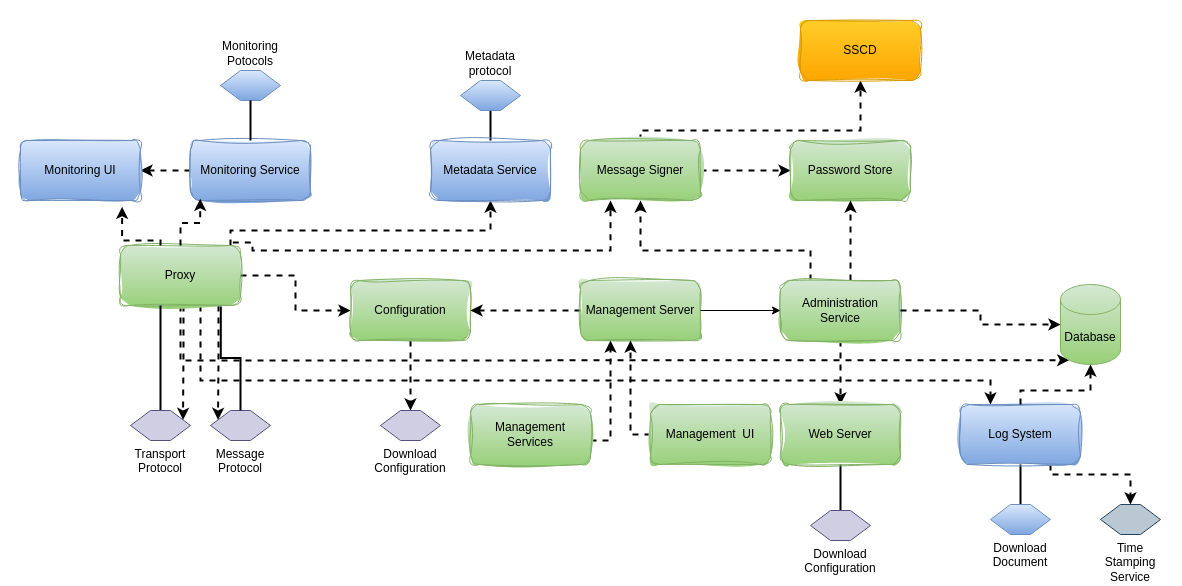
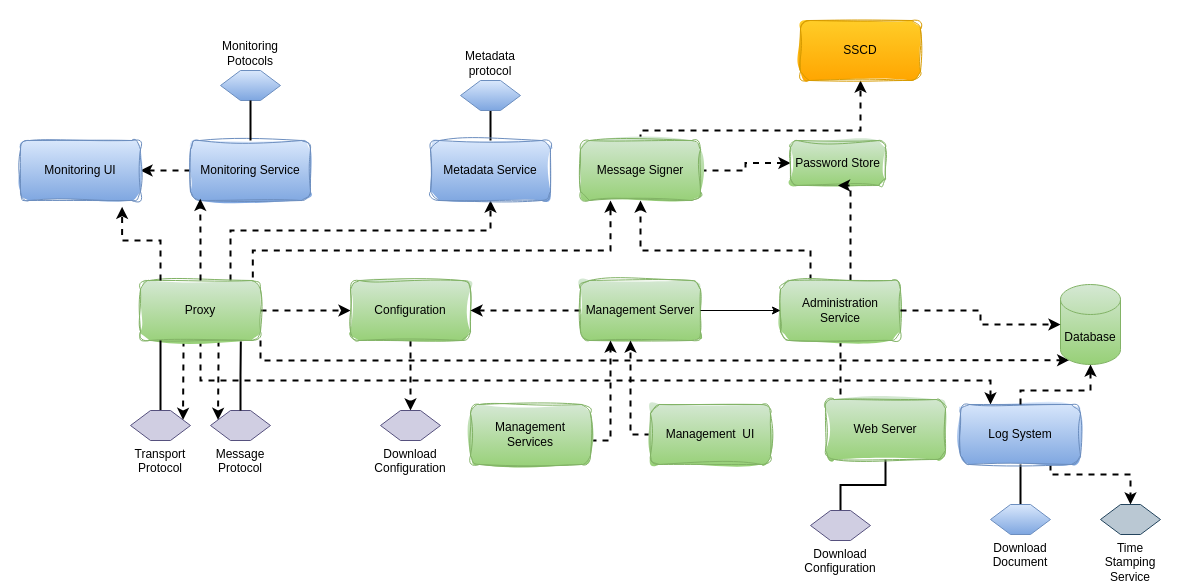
(851, 171) -> (838, 163)
(181, 276) -> (201, 311)
(841, 435) -> (886, 430)
